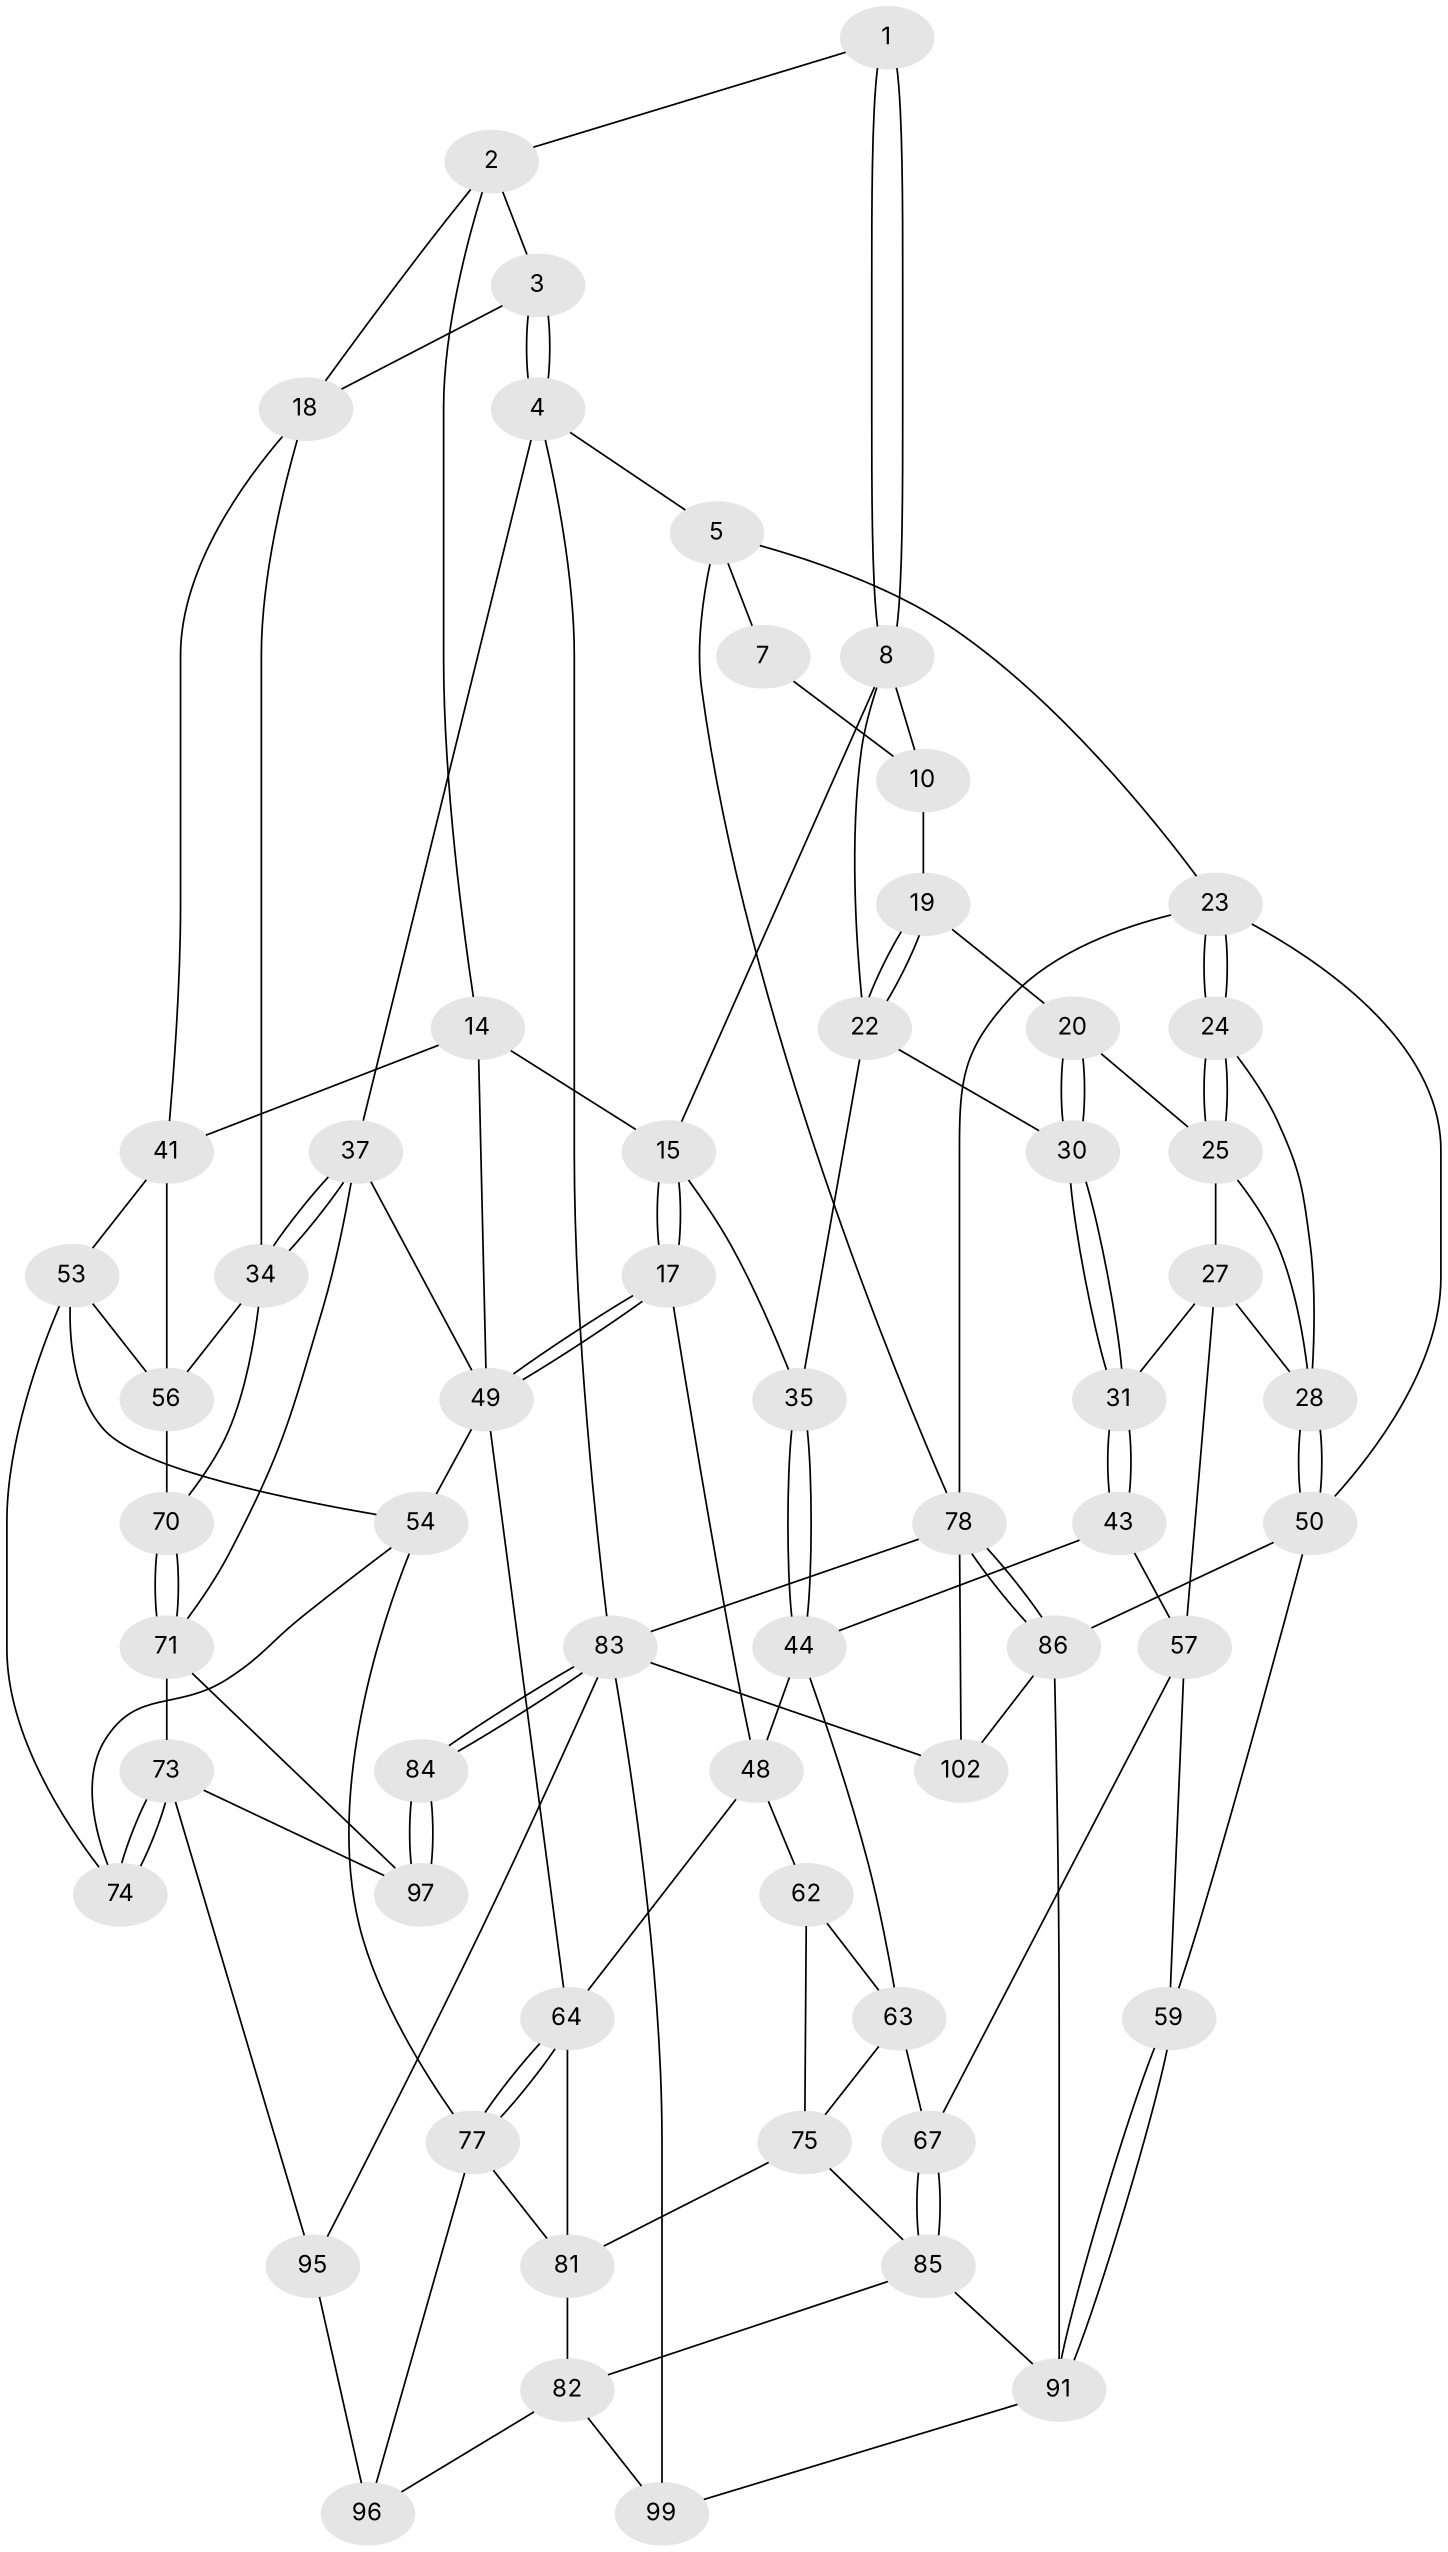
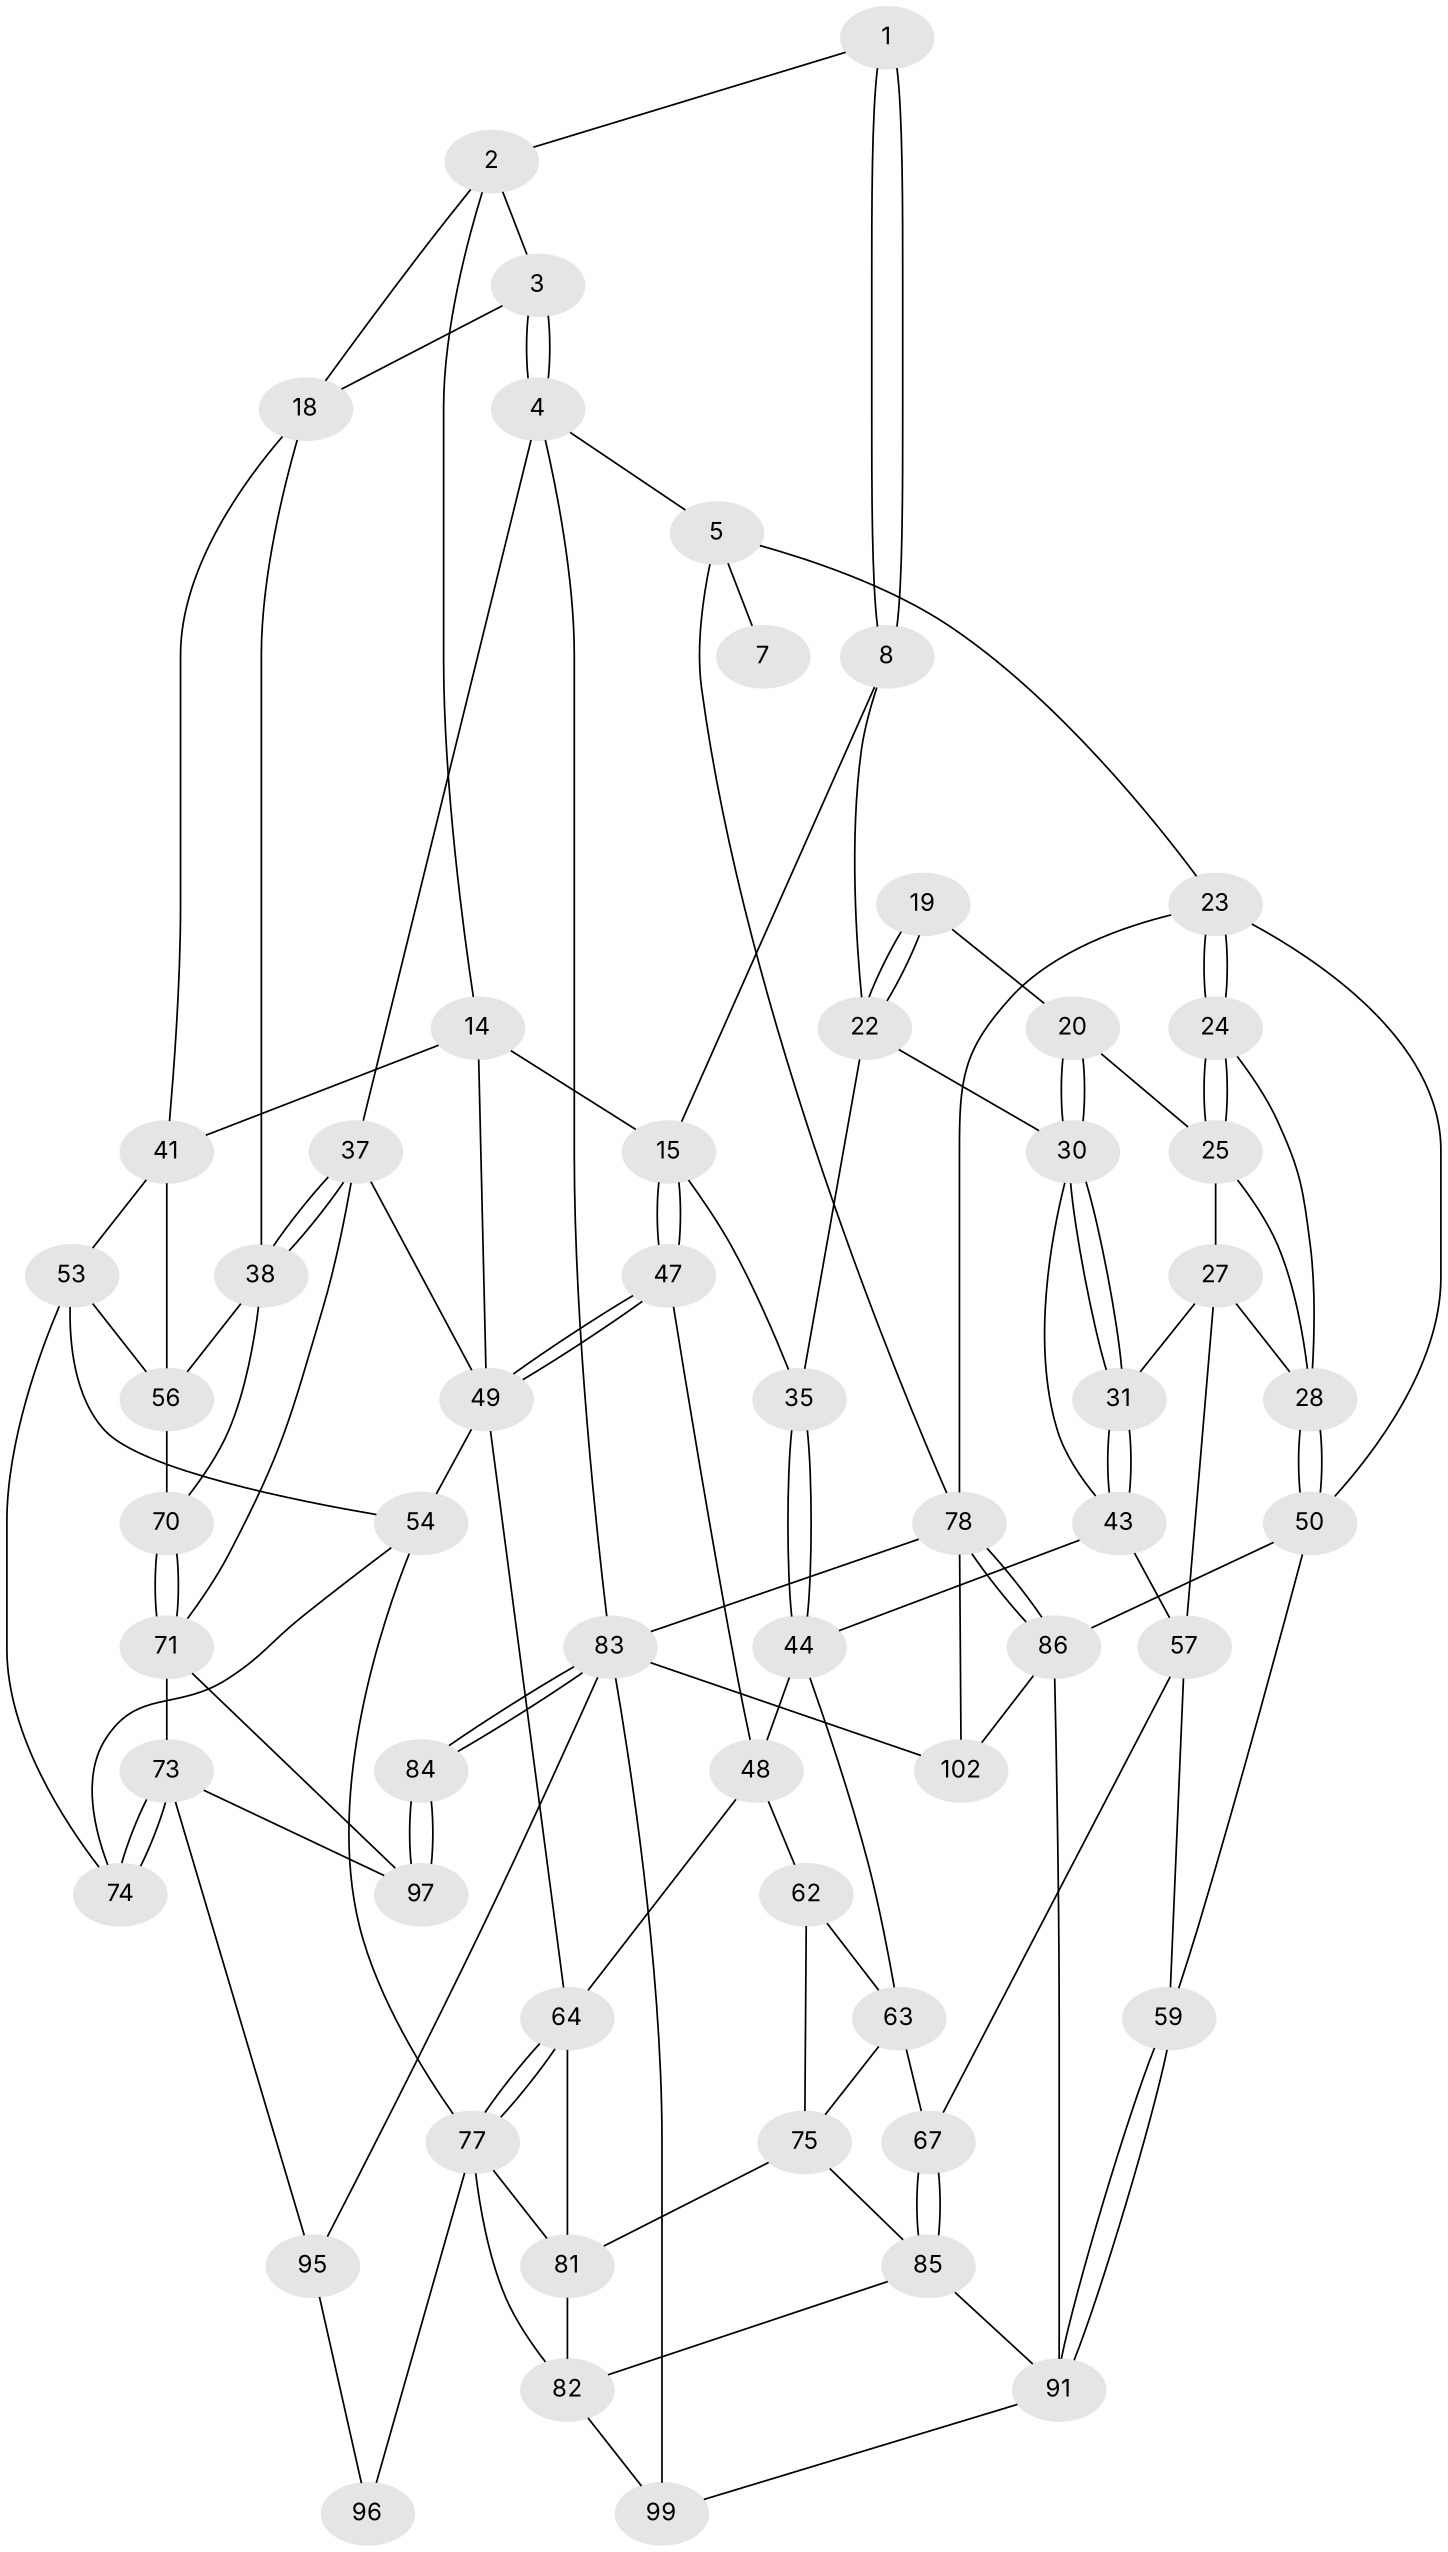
(923, 781) -> none
(261, 1276) -> (261, 1276)
(669, 1276) -> (669, 1276)
none -> (1045, 1345)
(468, 2452) -> (497, 2273)
